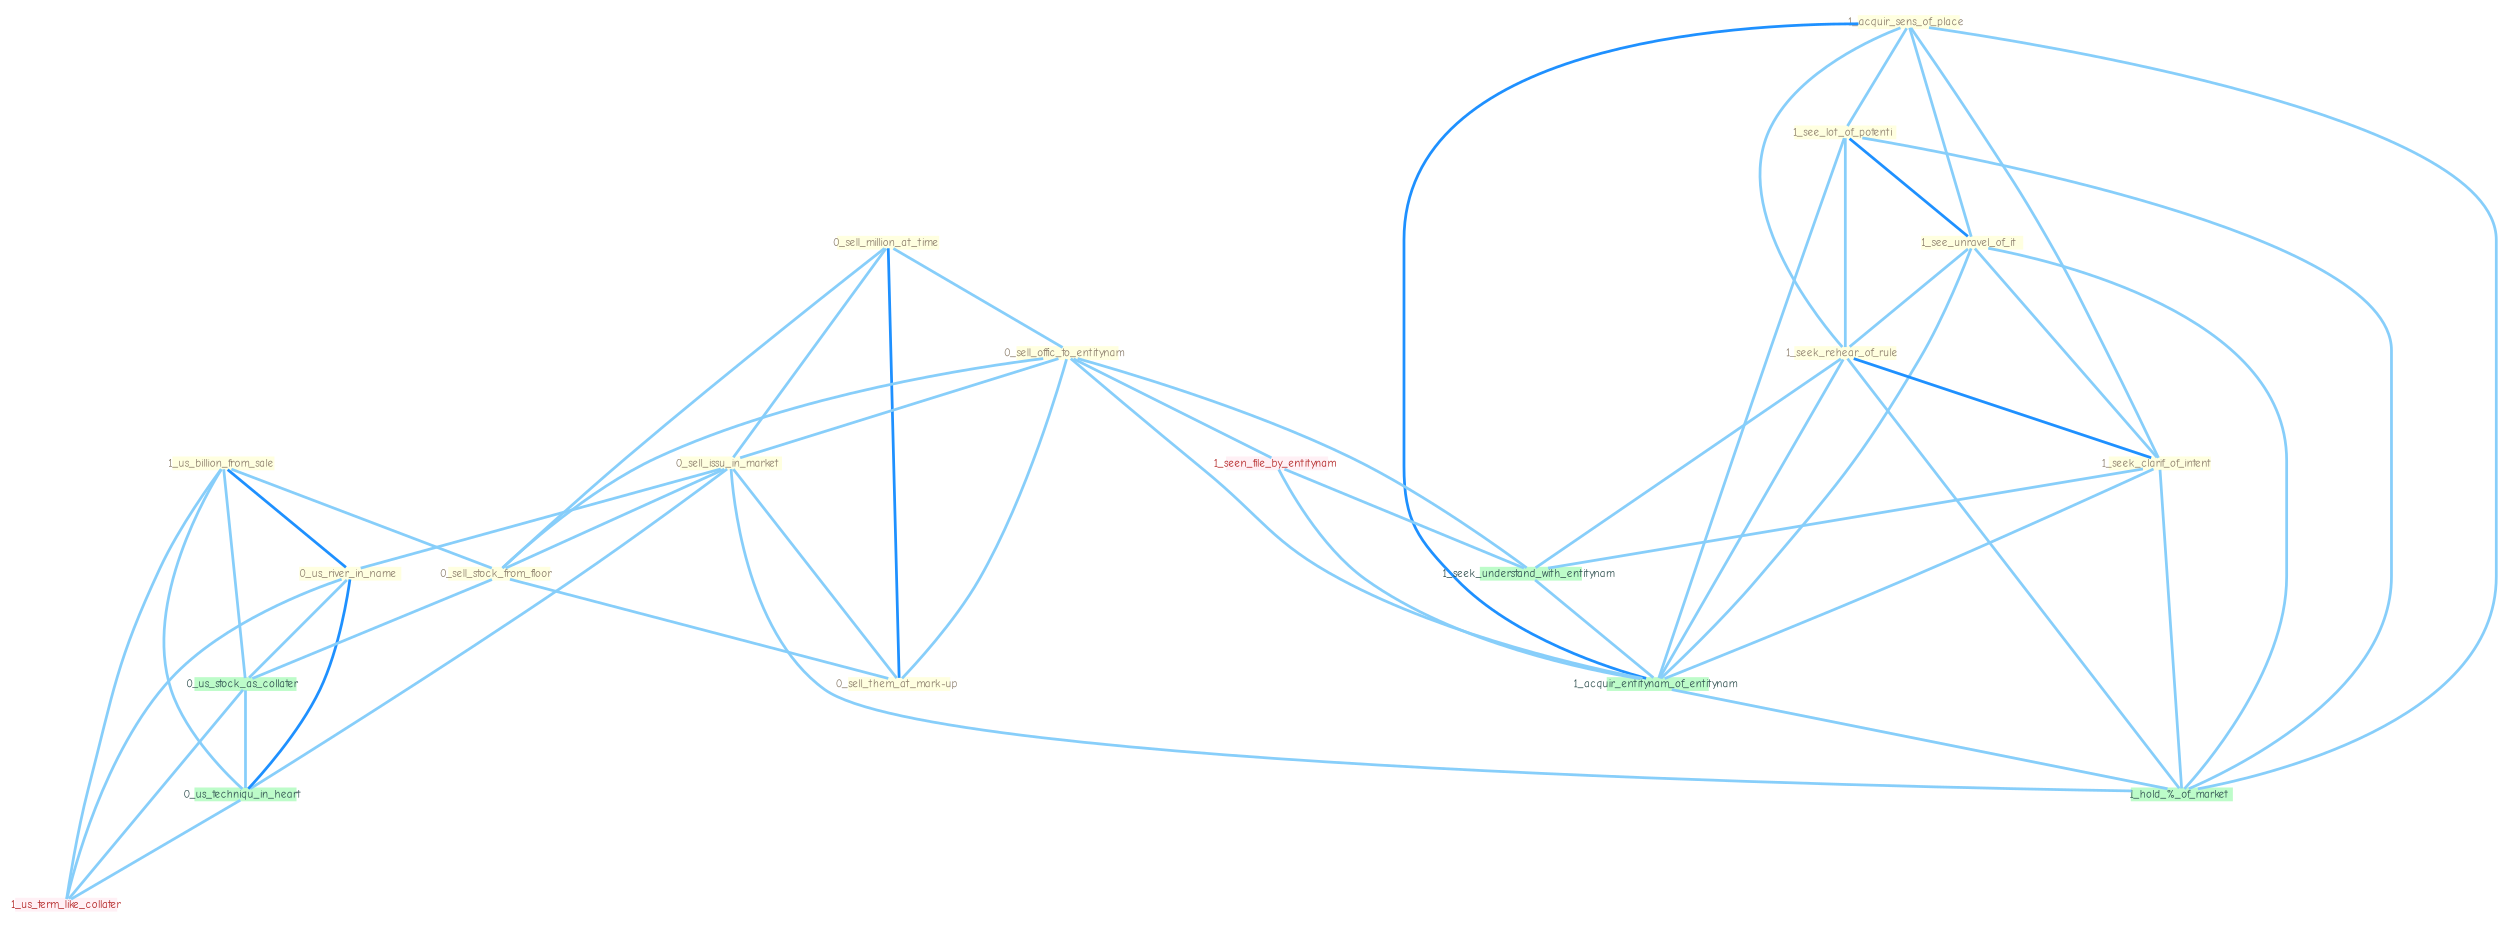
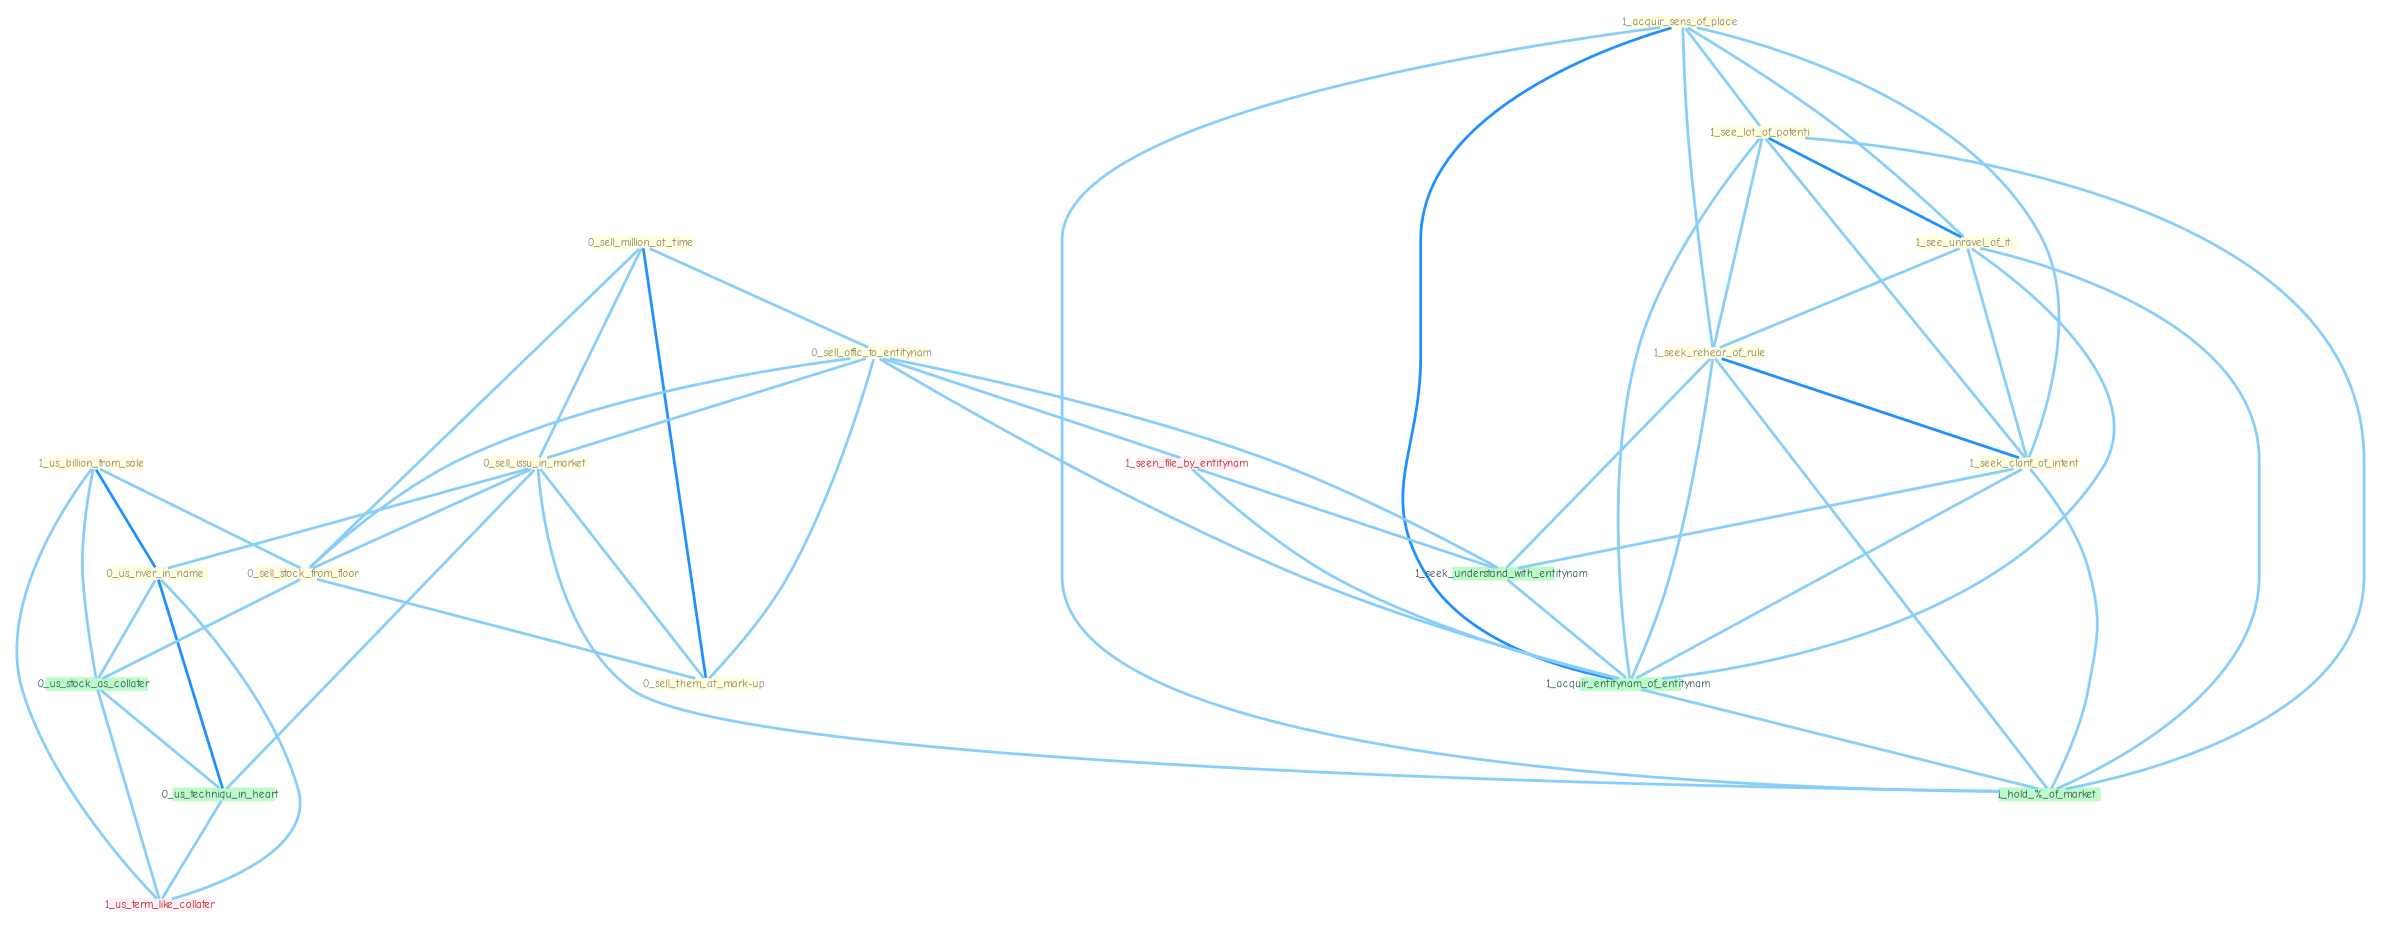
none -> (1895, 298)
(165, 636) -> none
